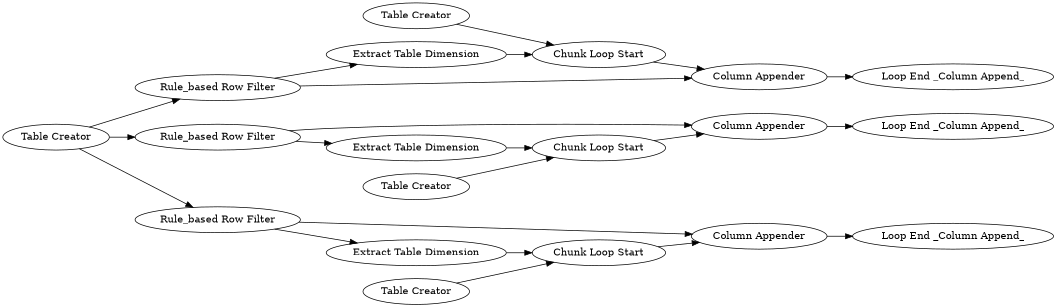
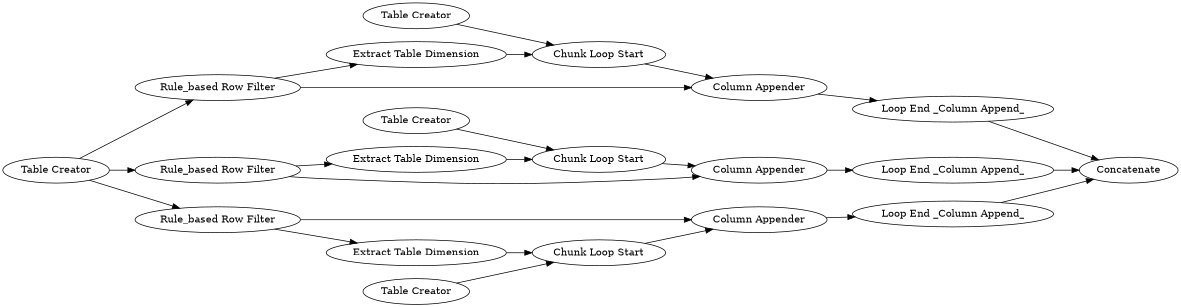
none -> (1129, 170)
